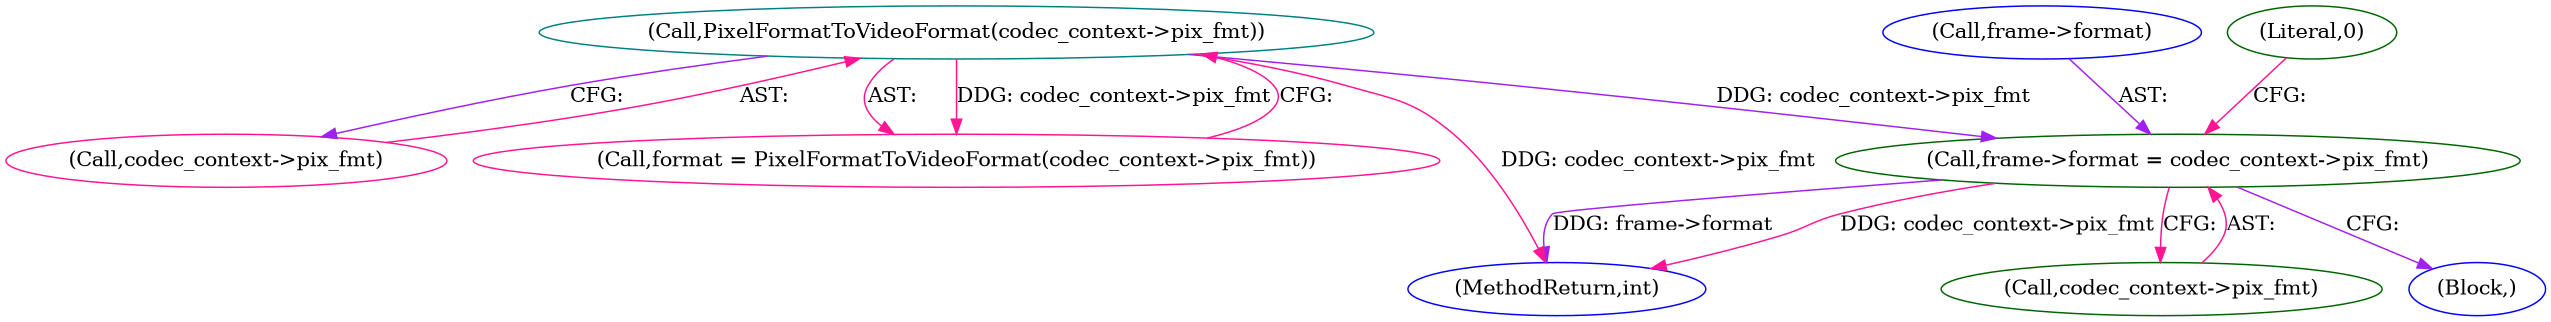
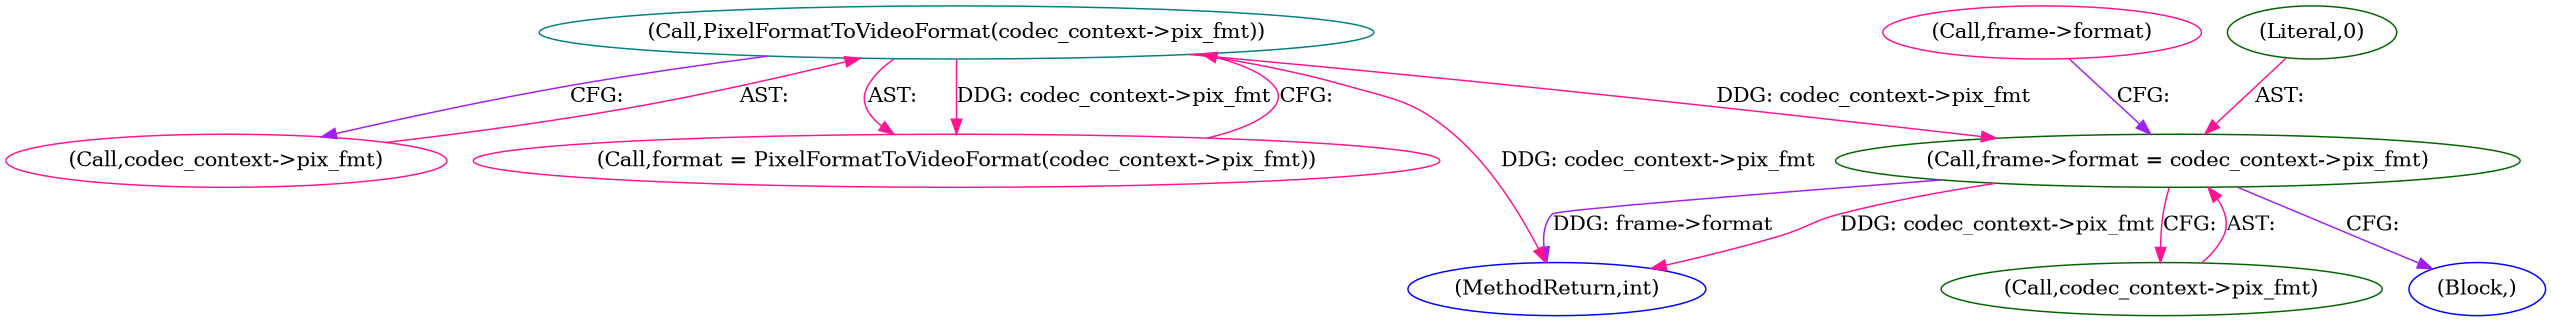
(2042, 32) -> (2042, 32)
(1586, 93) -> (1586, 93)
(2147, 97) -> (2147, 97)
(2283, 97) -> (2283, 97)
